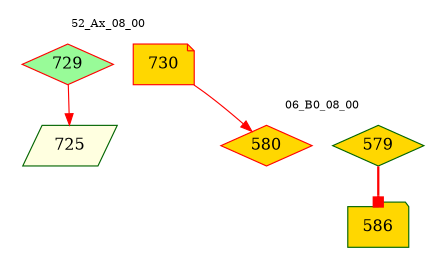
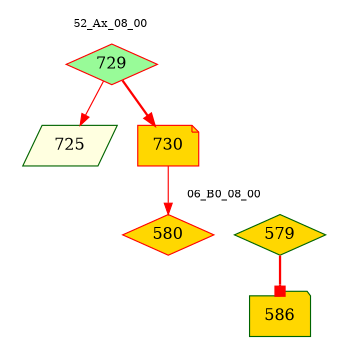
none -> (135, 98)
